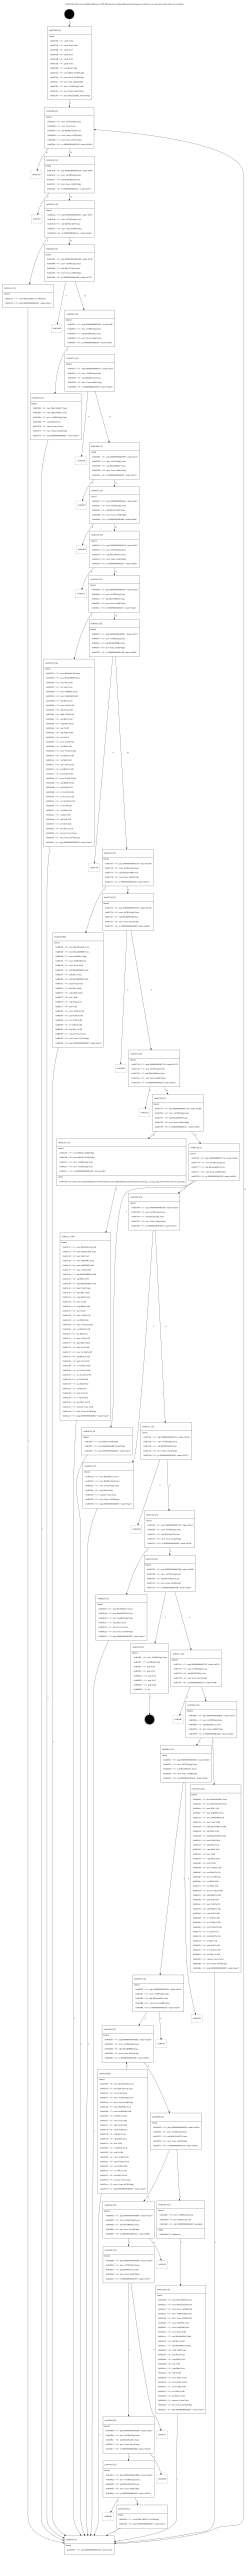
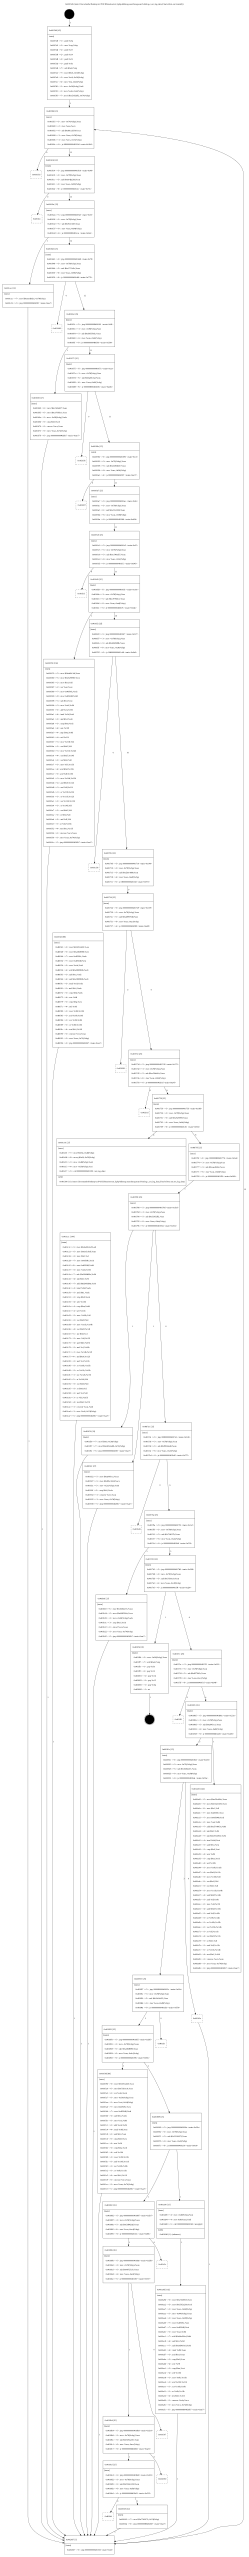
none -> (90, 350)
(82, 549) -> none
(94, 908) -> none
(111, 1208) -> none
(115, 1272) -> (128, 1328)
(126, 2067) -> (123, 2065)
(214, 2299) -> (209, 2319)
